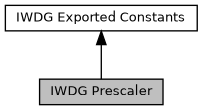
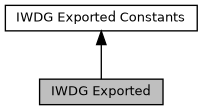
(101, 92) -> (101, 92)
